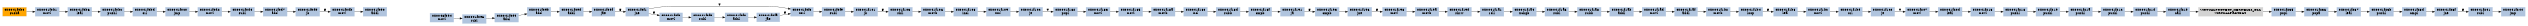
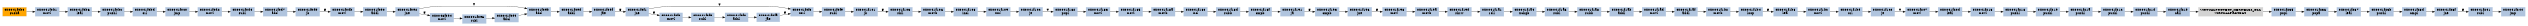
none -> (407, 12)
